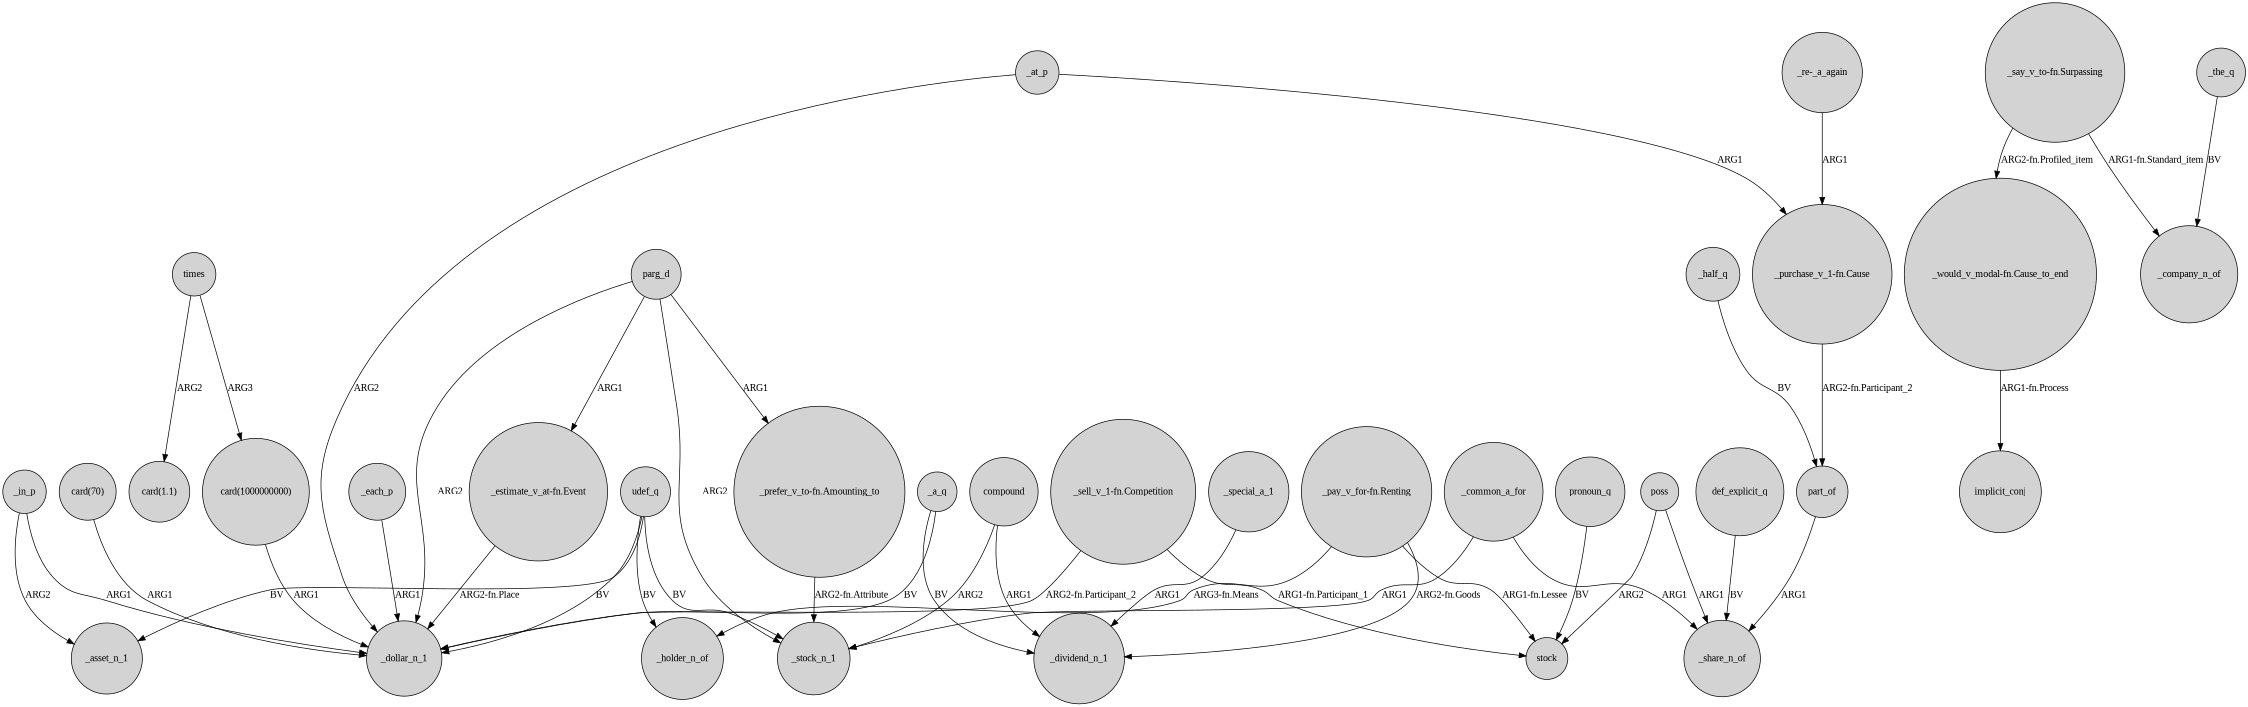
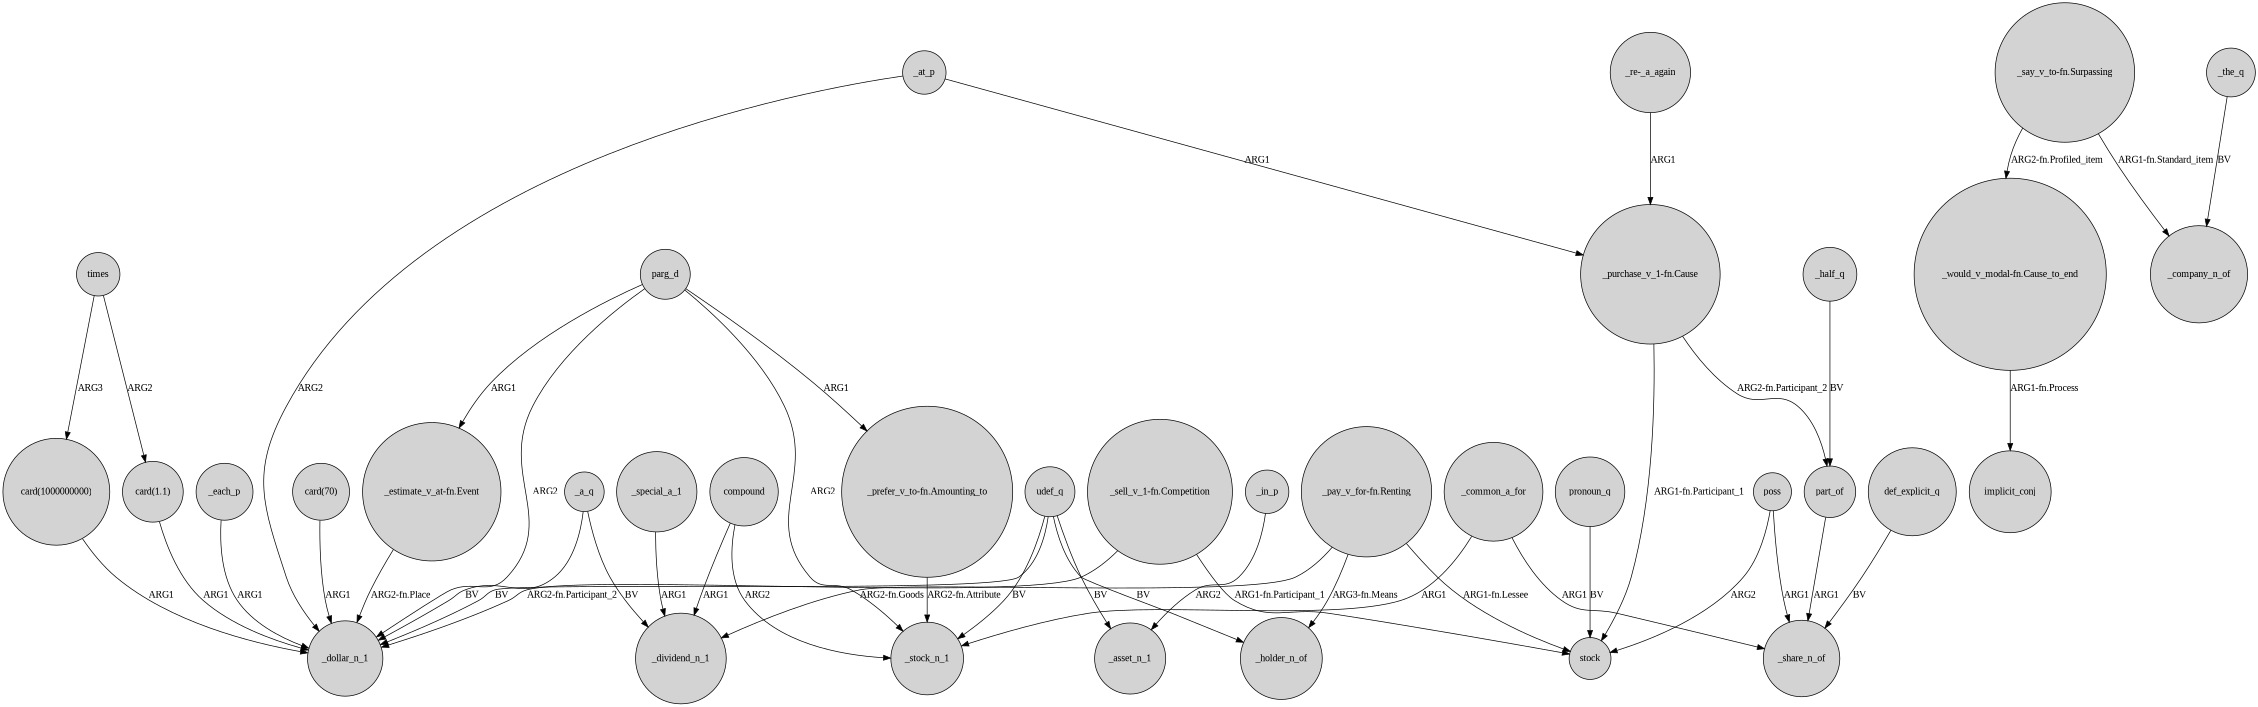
none -> (1647, 493)
(169, 618) -> (210, 606)
